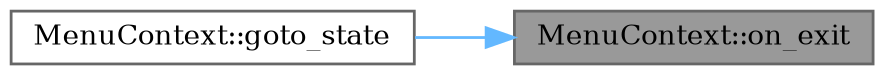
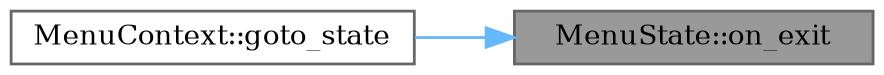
(694, 38) -> (694, 38)
